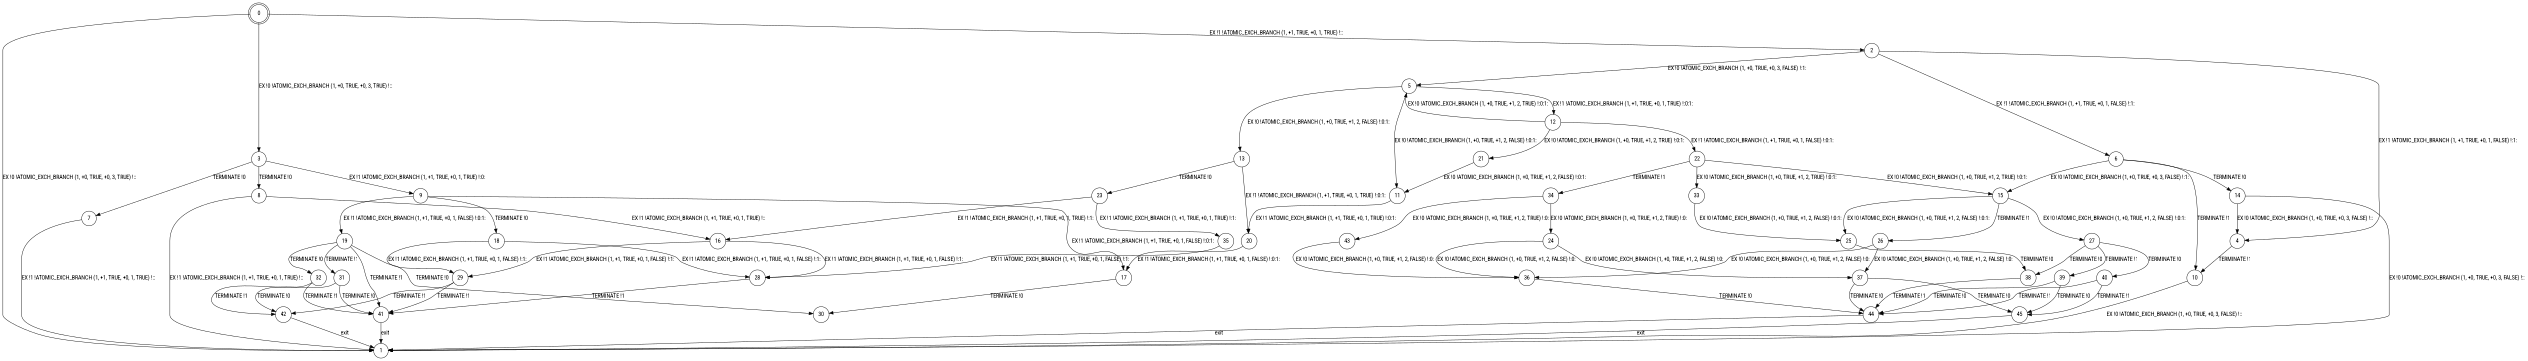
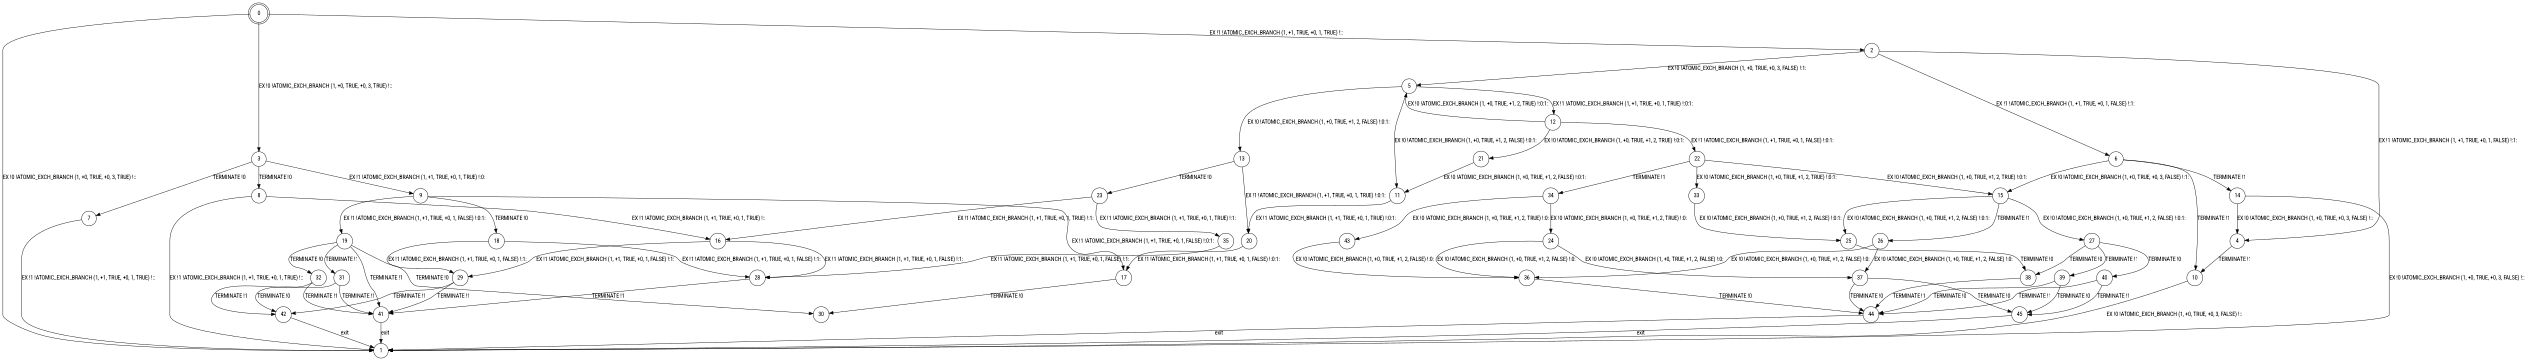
(2230, 177) -> (2230, 177)
(359, 296) -> (359, 296)
